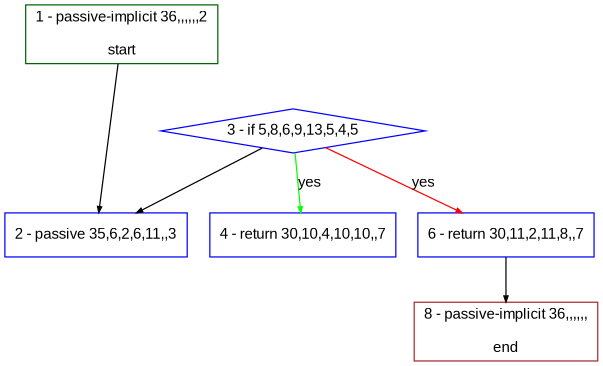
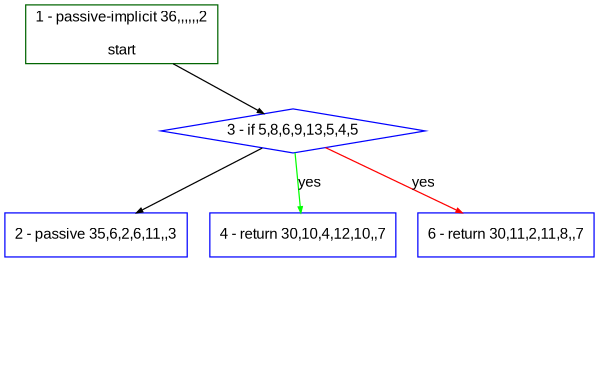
(109, 135) -> (216, 87)
(303, 235) -> (303, 235)
(506, 332) -> none
